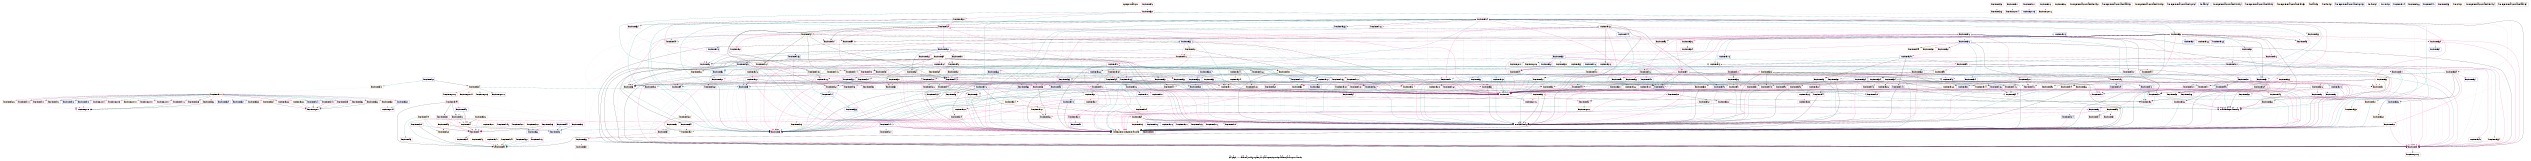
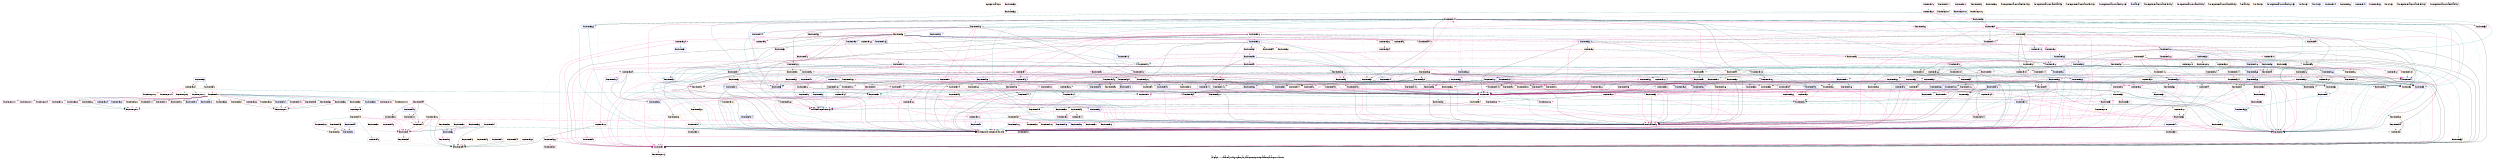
none -> (483, 140)
